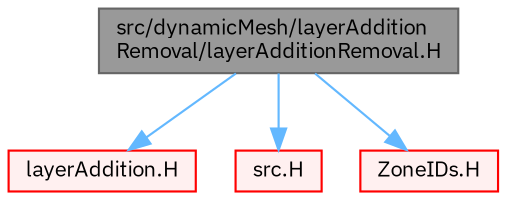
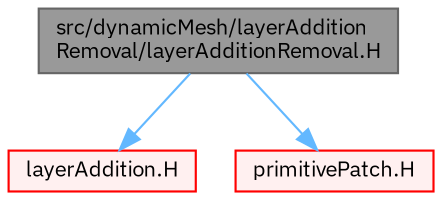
(279, 171) -> (335, 171)
(429, 171) -> none
